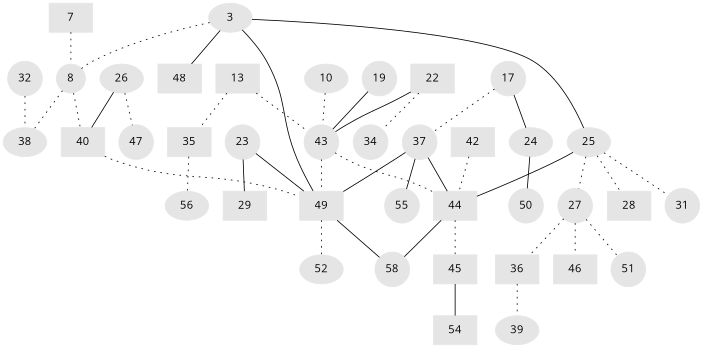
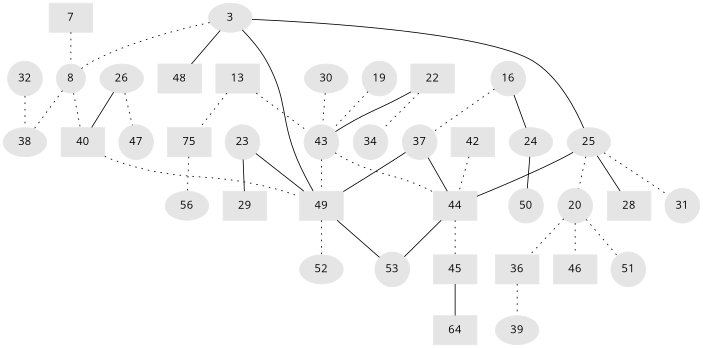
(326, 79) -> (326, 79)
(508, 79) -> (508, 79)
(350, 110) -> (350, 110)
(189, 142) -> (189, 142)
(609, 173) -> (609, 173)
(402, 206) -> none
(575, 206) -> (575, 206)
(392, 269) -> (392, 269)
(455, 330) -> (455, 330)
